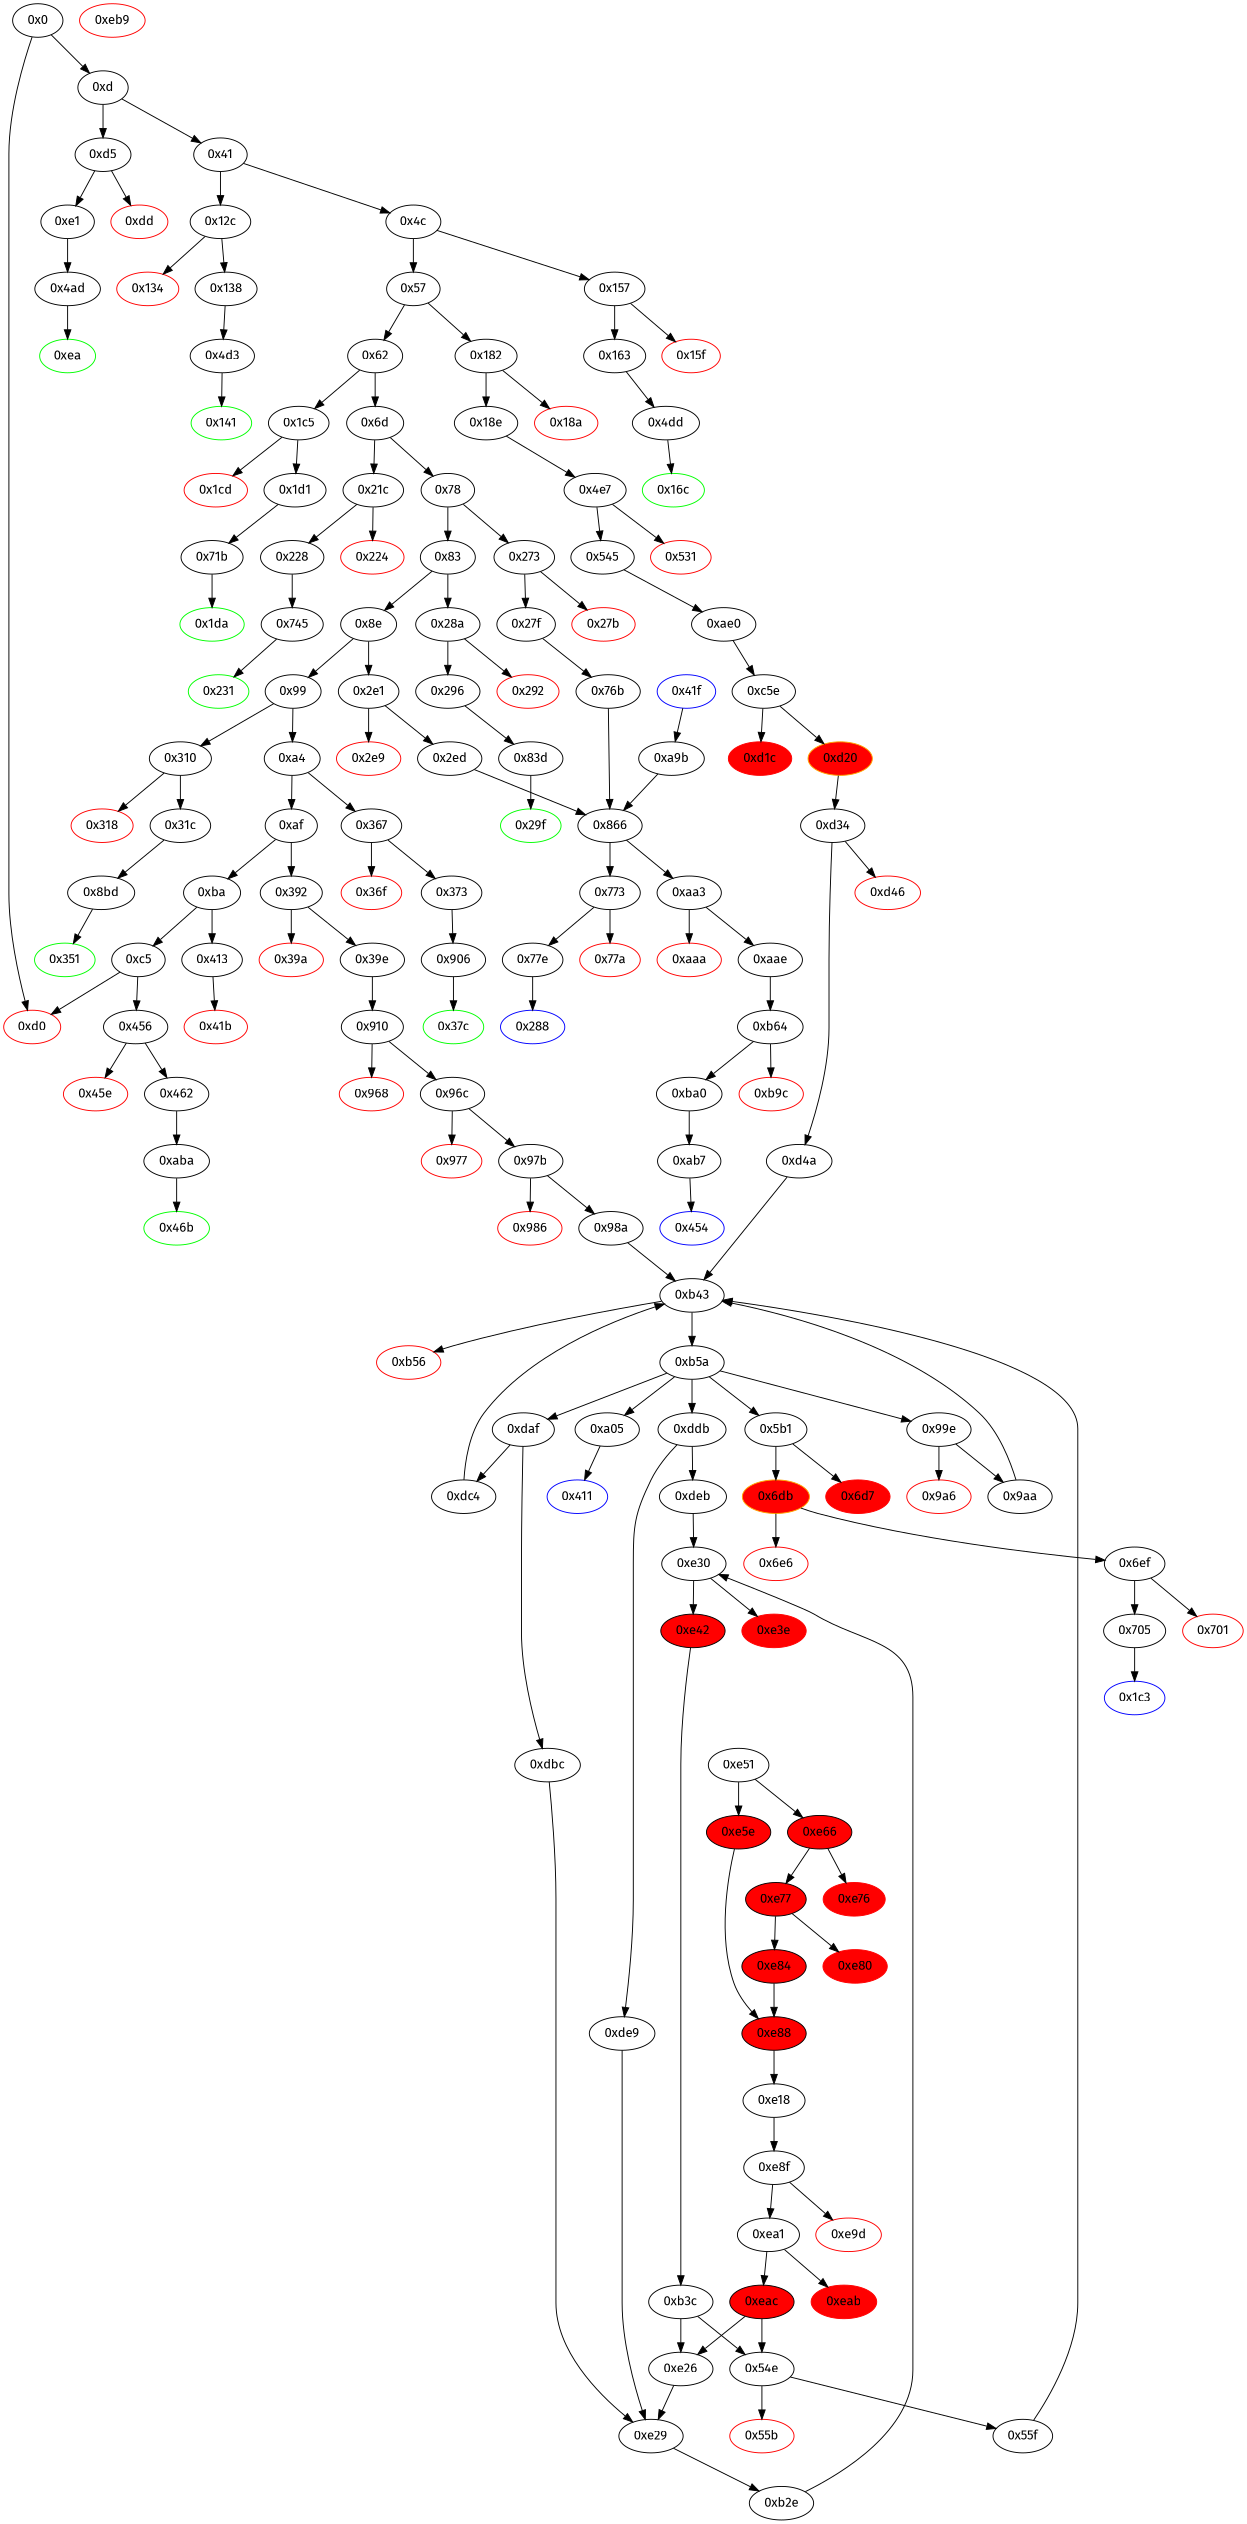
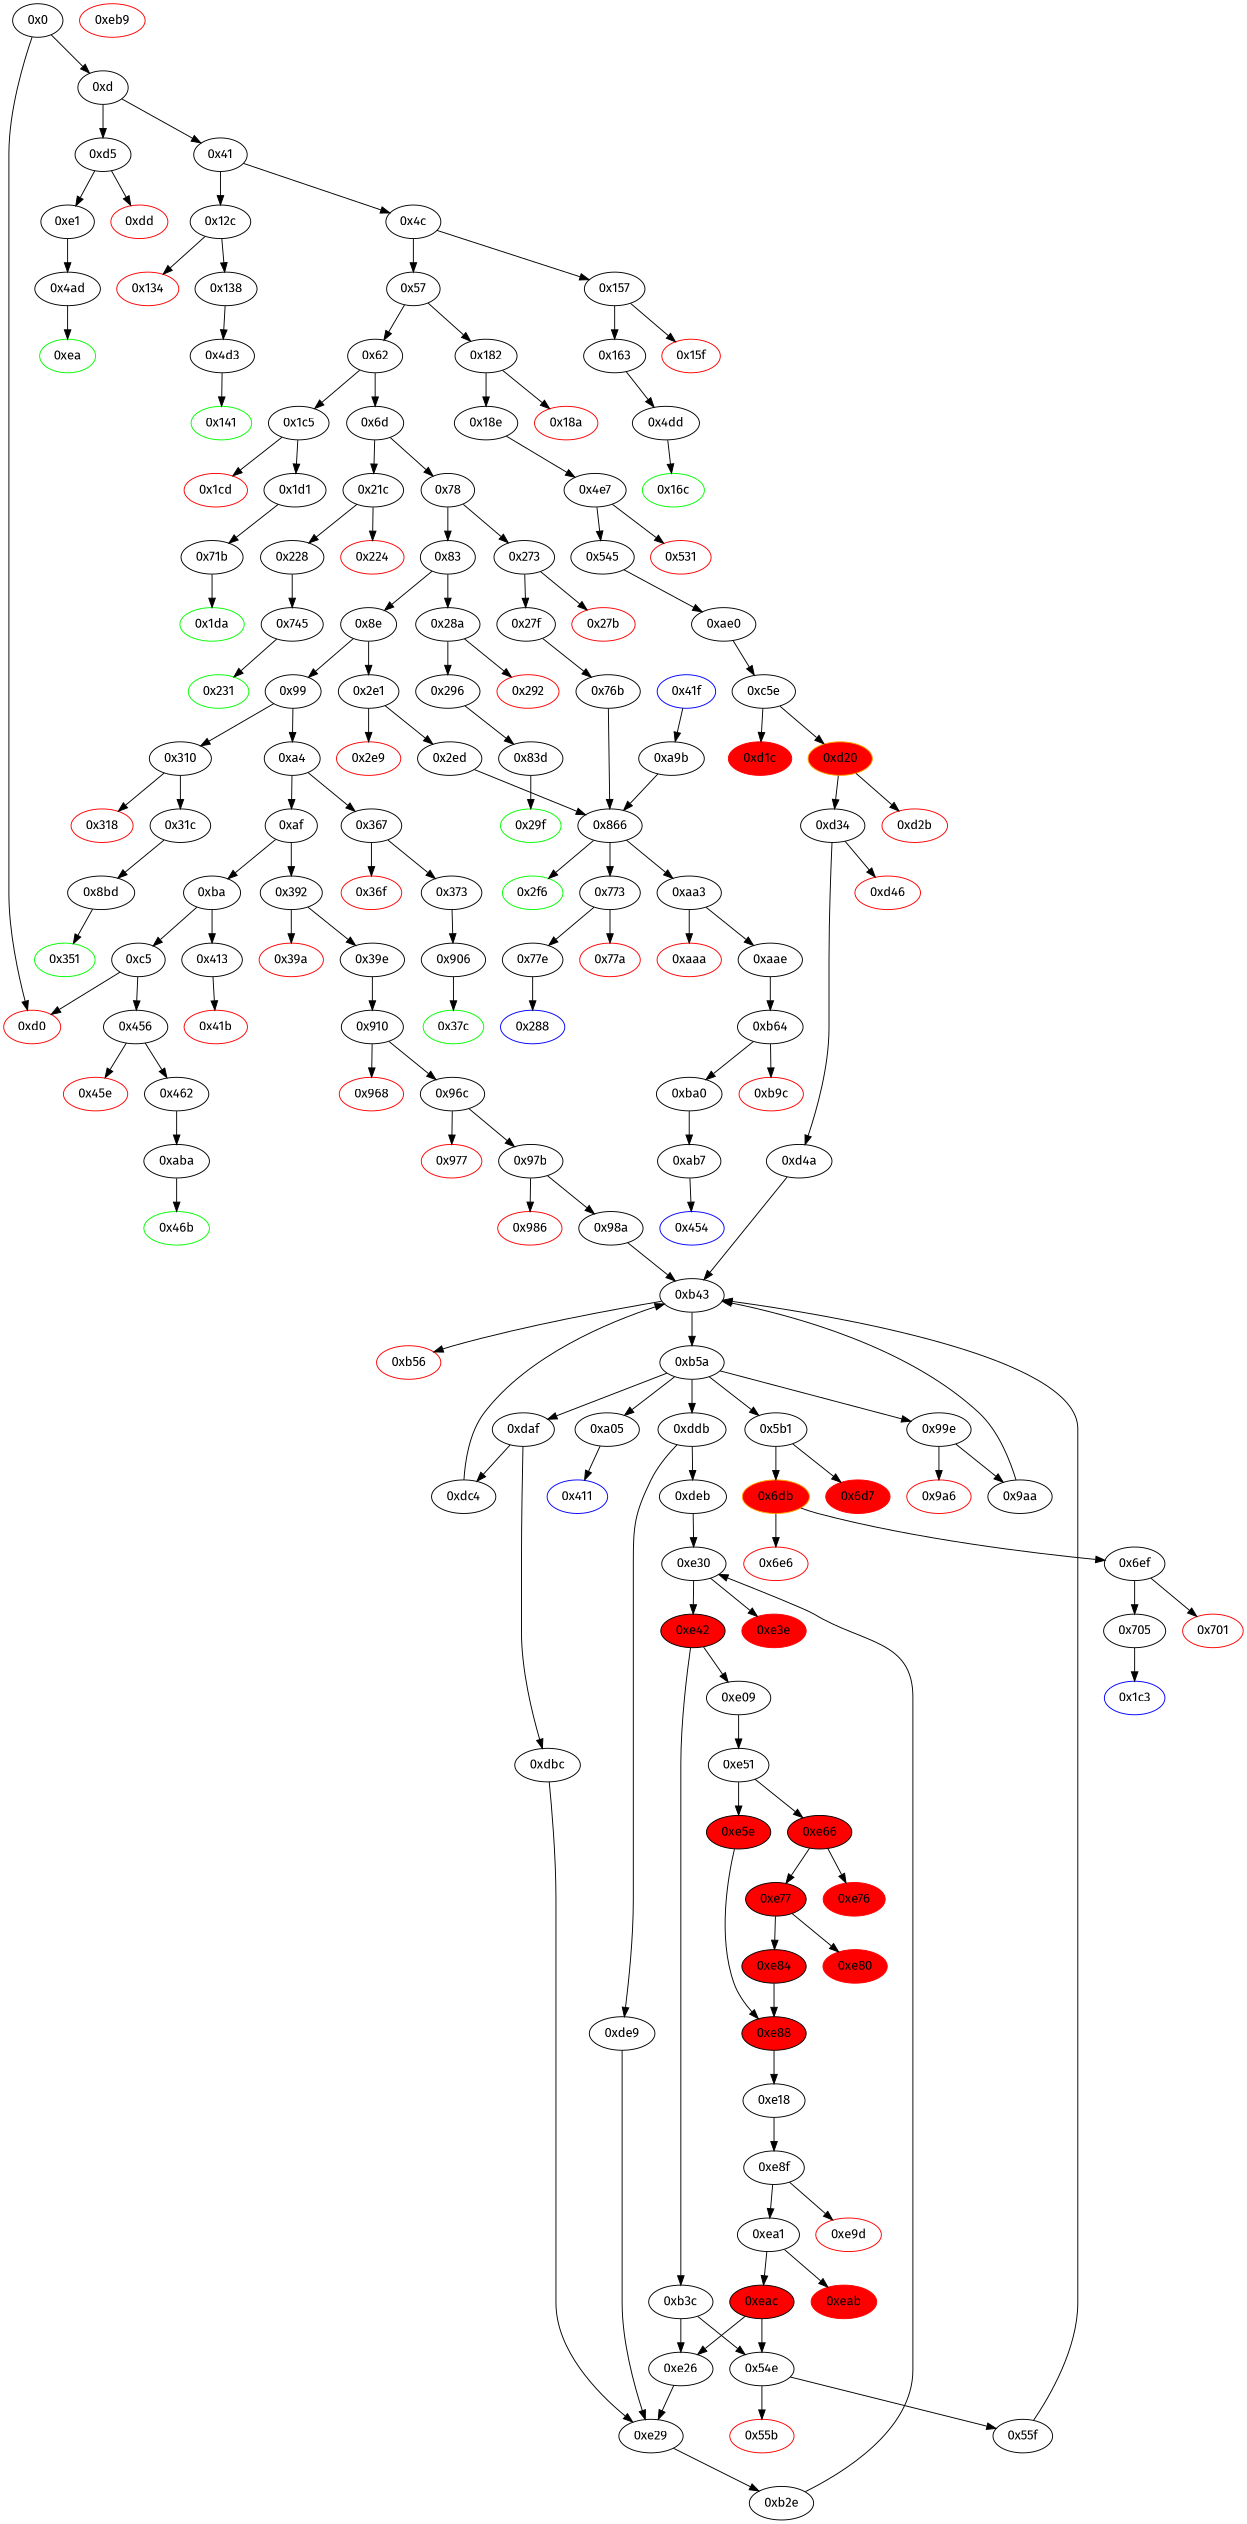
none -> (915, 826)
none -> (533, 893)
none -> (739, 1698)
